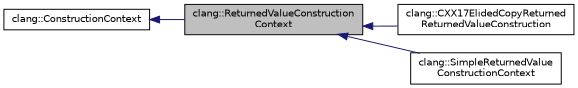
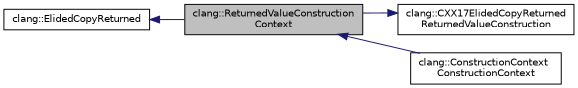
(77, 20) -> (77, 20)
(385, 26) -> (375, 13)
(486, 68) -> (486, 68)
